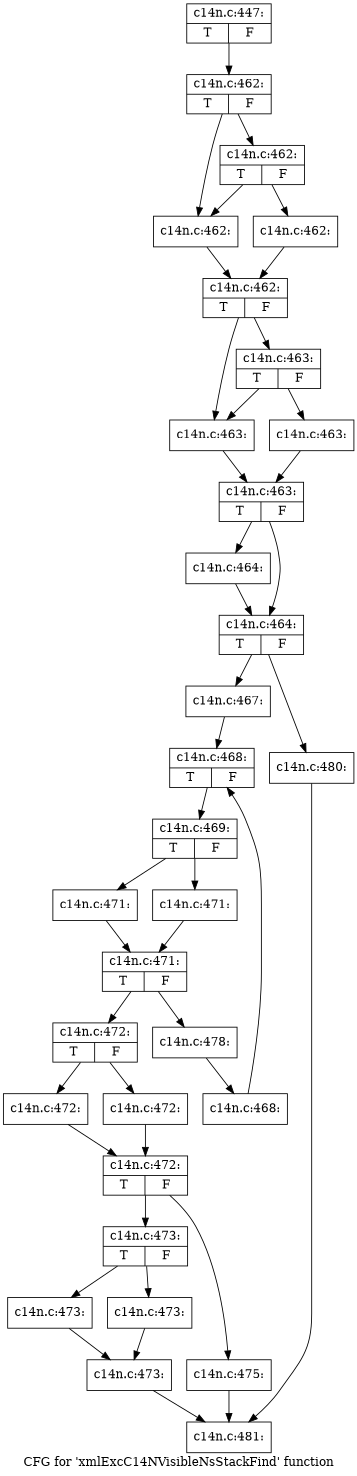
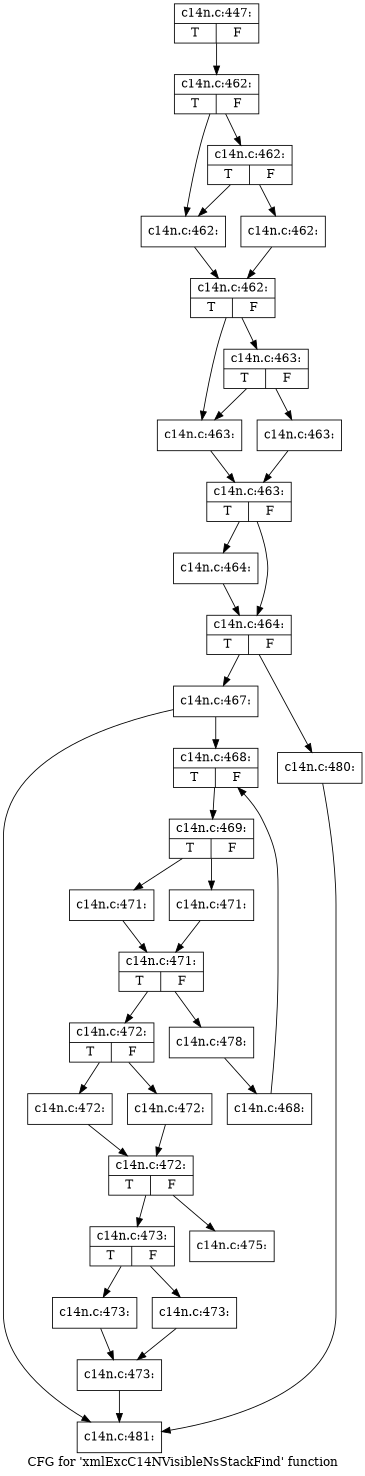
(229, 1402) -> (3, 1030)
